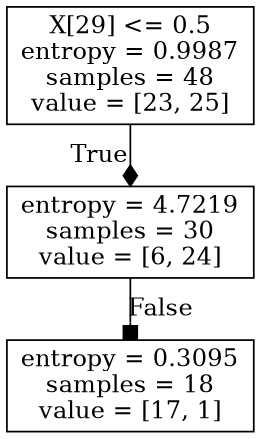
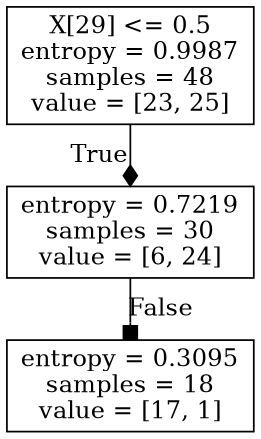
(130, 232) -> (130, 232)
